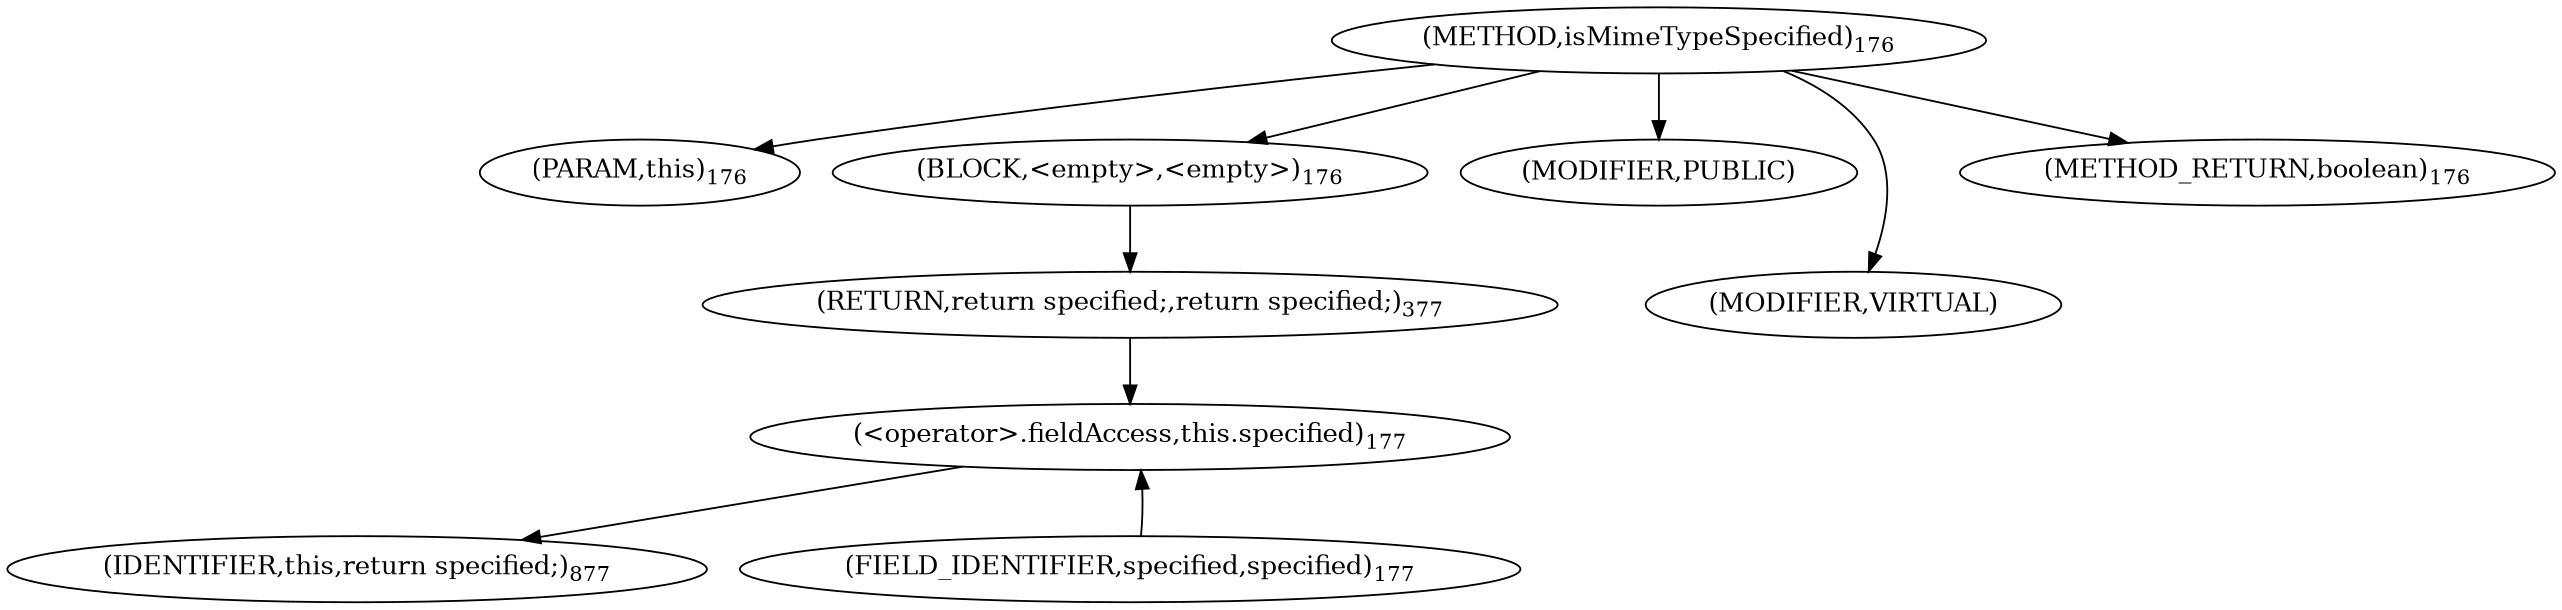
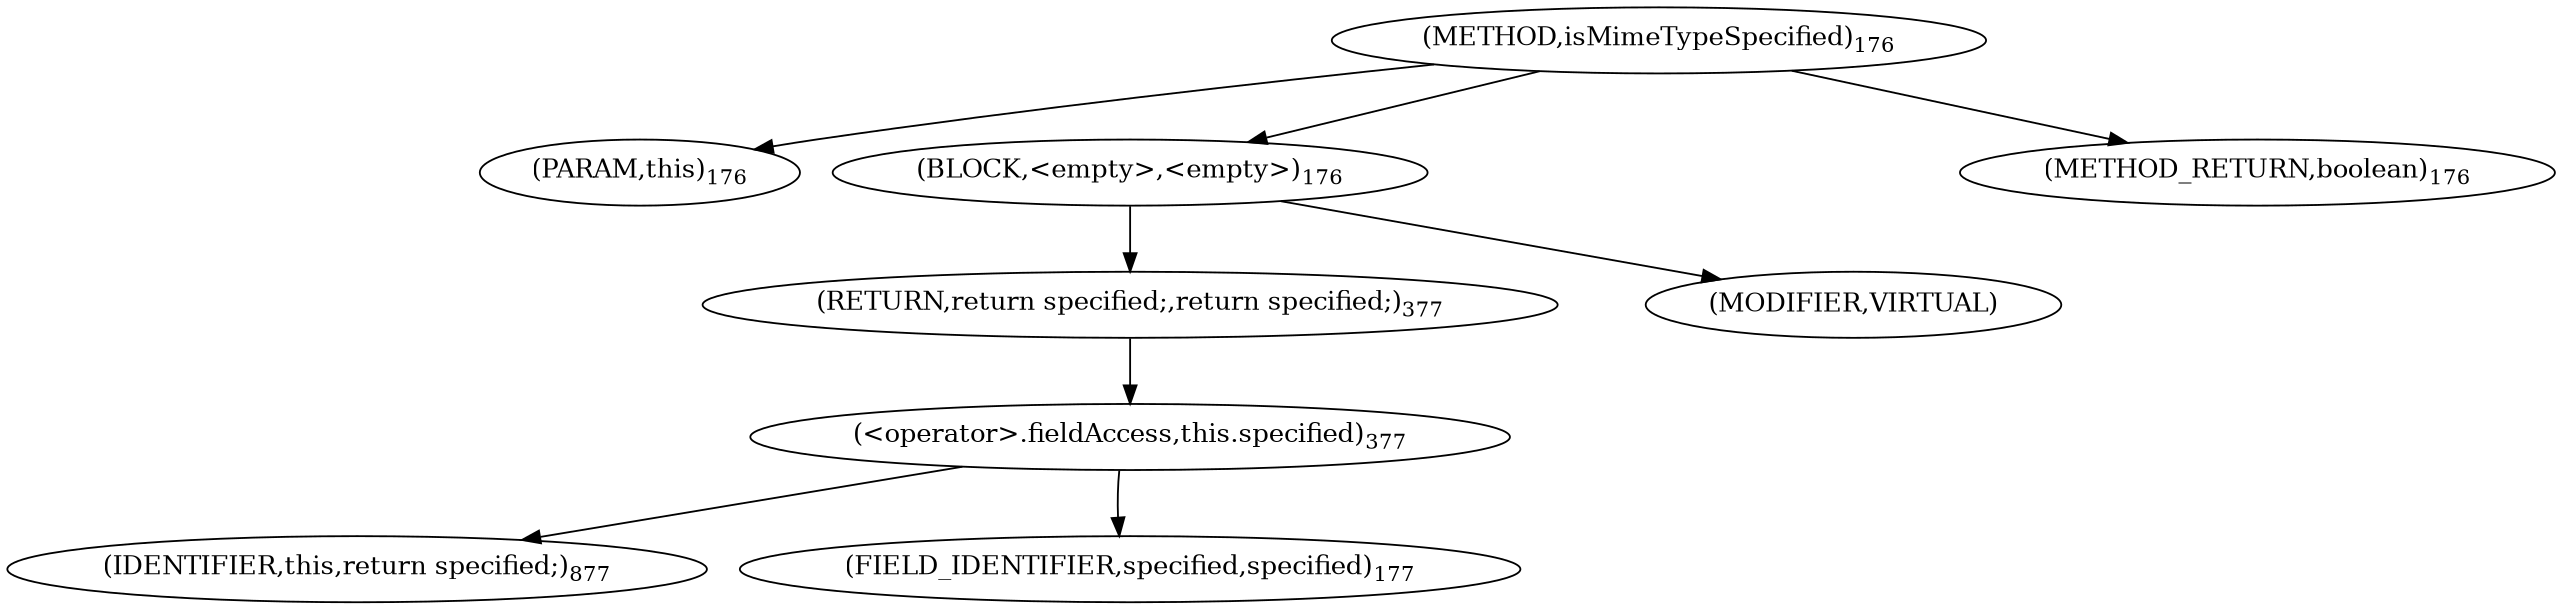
(1875, 141) -> (1491, 239)
(1659, 173) -> none
(1386, 434) -> (1386, 434)
(1142, 513) -> (1118, 494)
